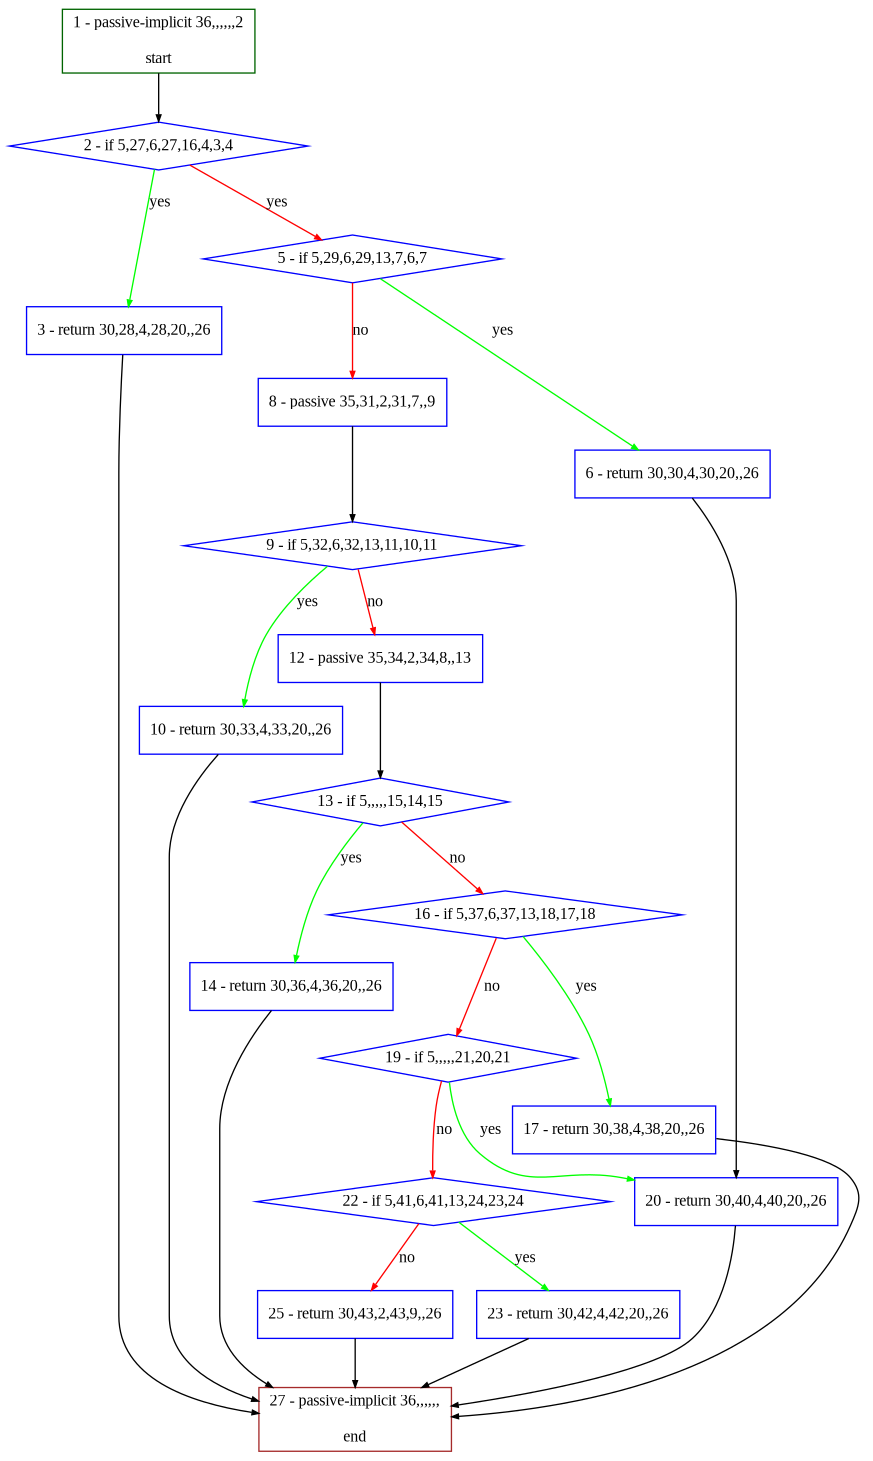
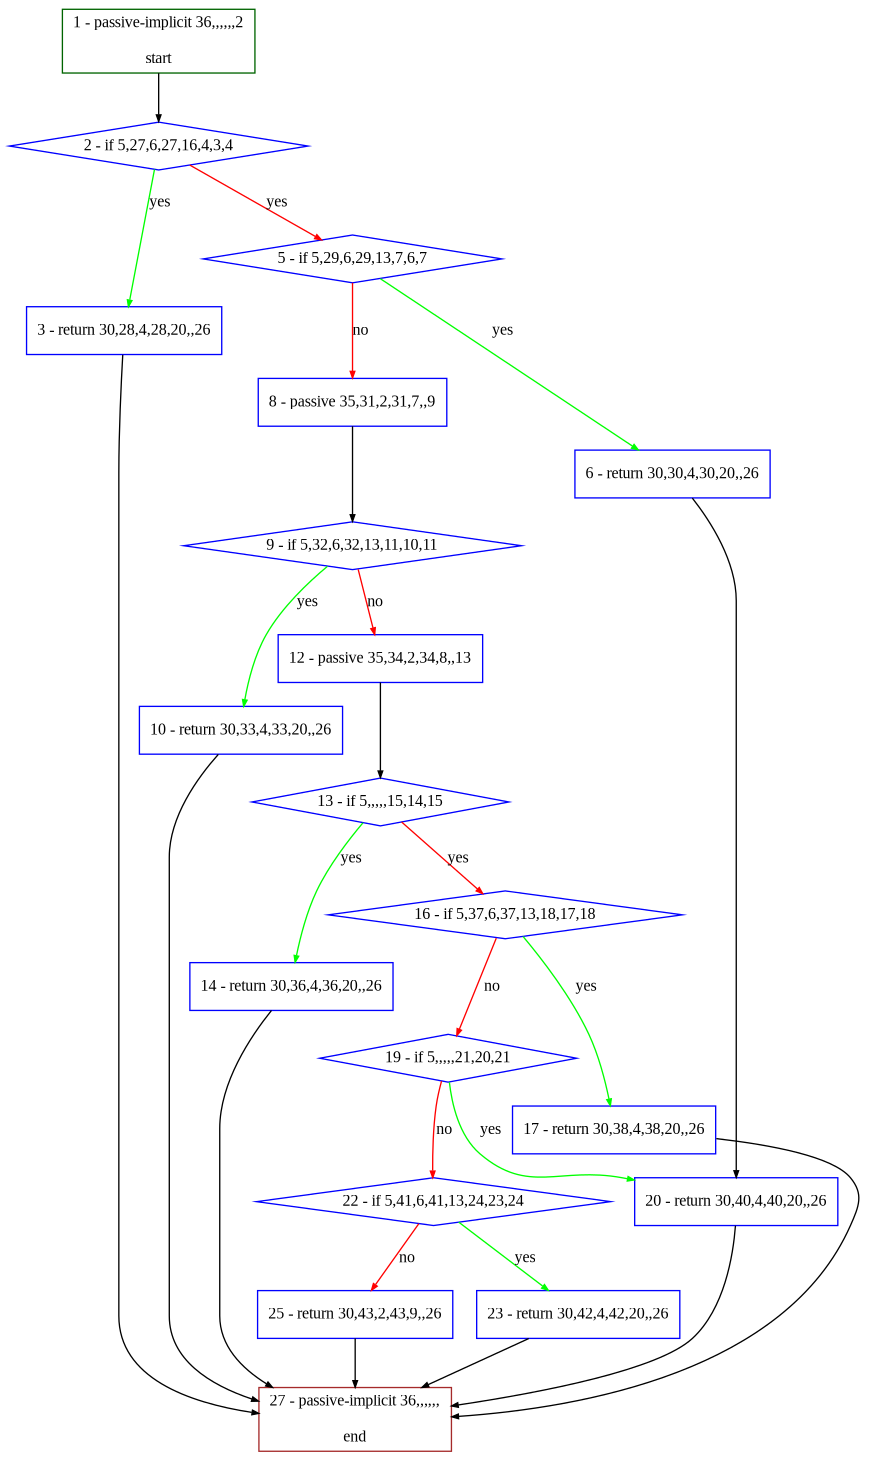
(458, 858) -> (458, 858)
